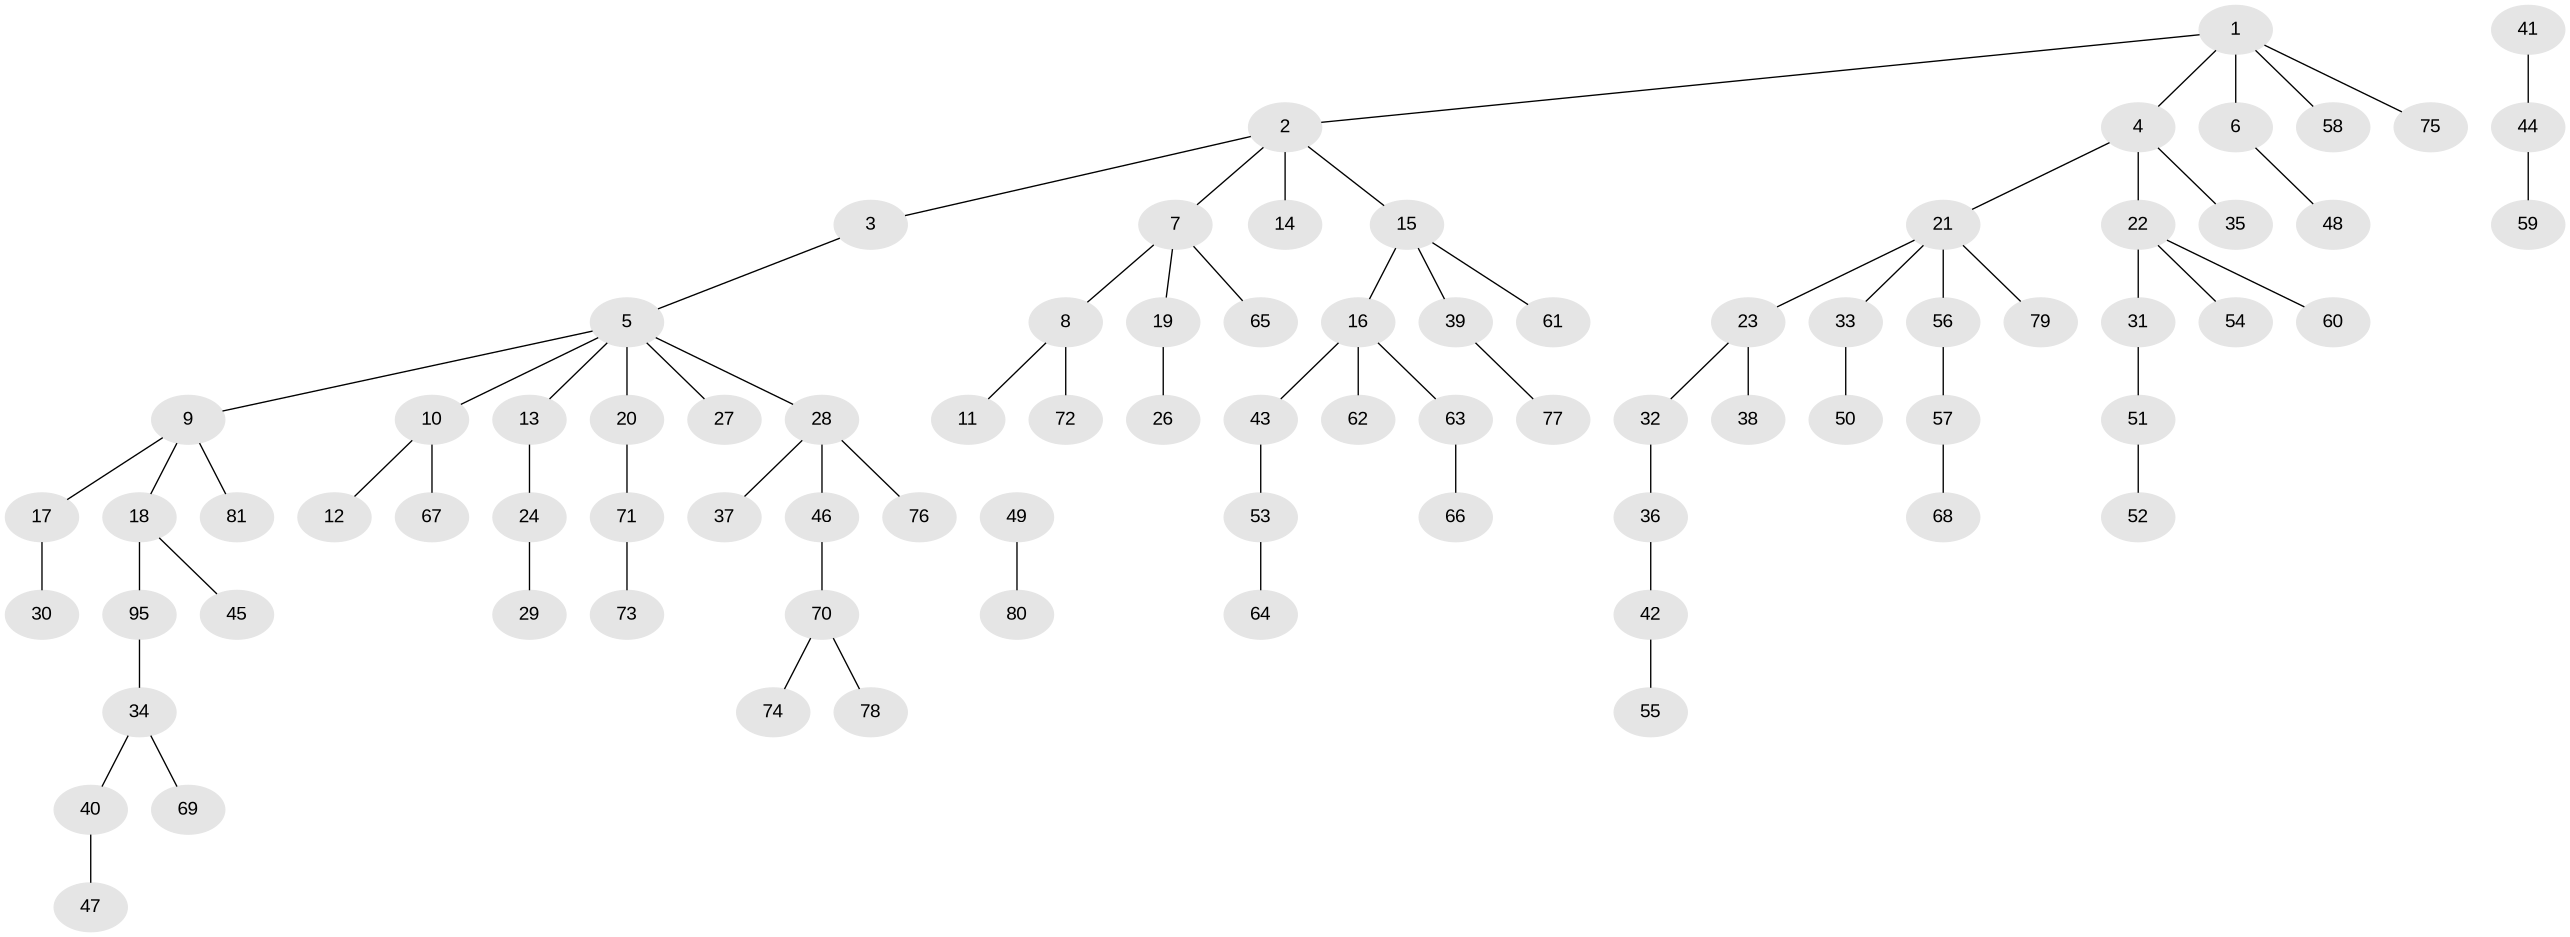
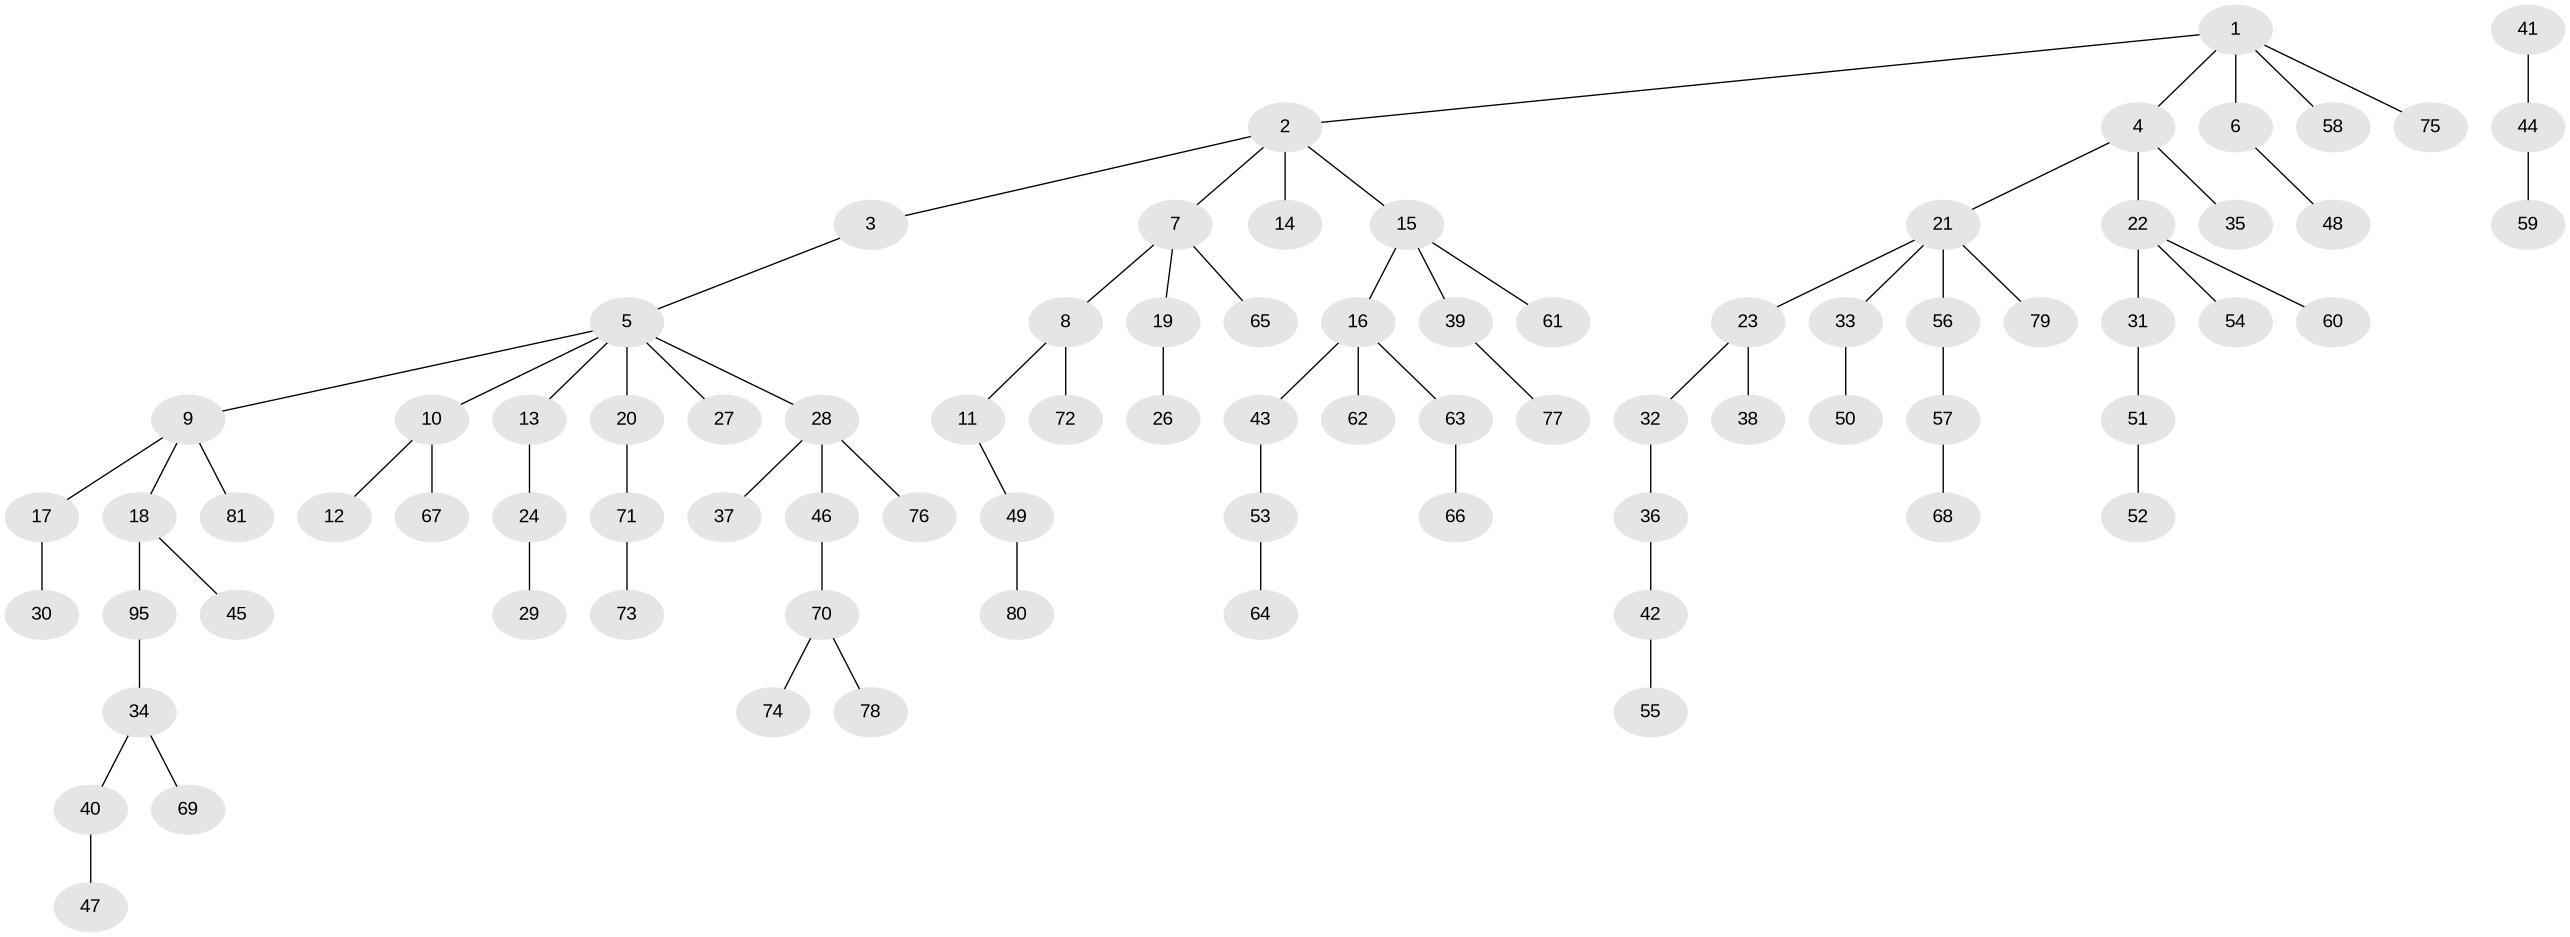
none -> (993, 469)
